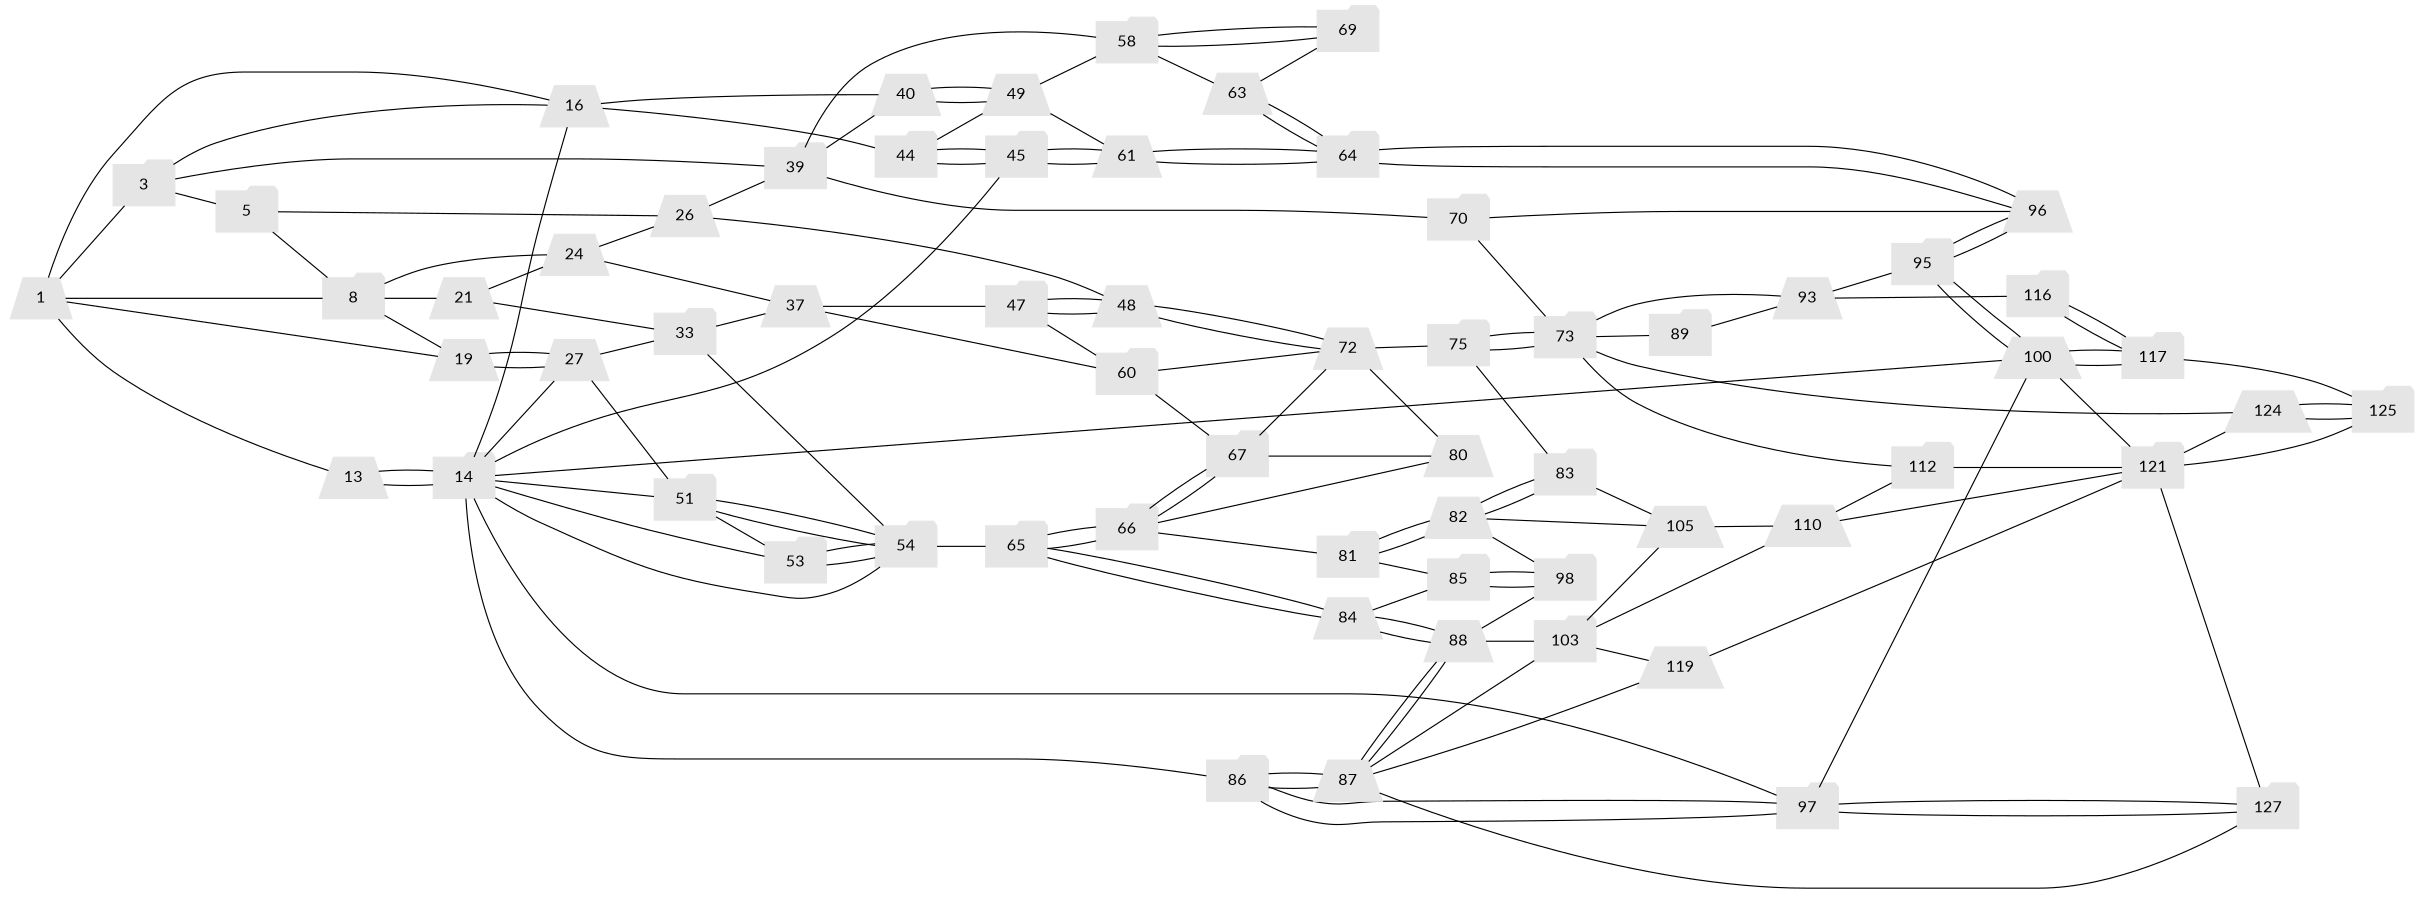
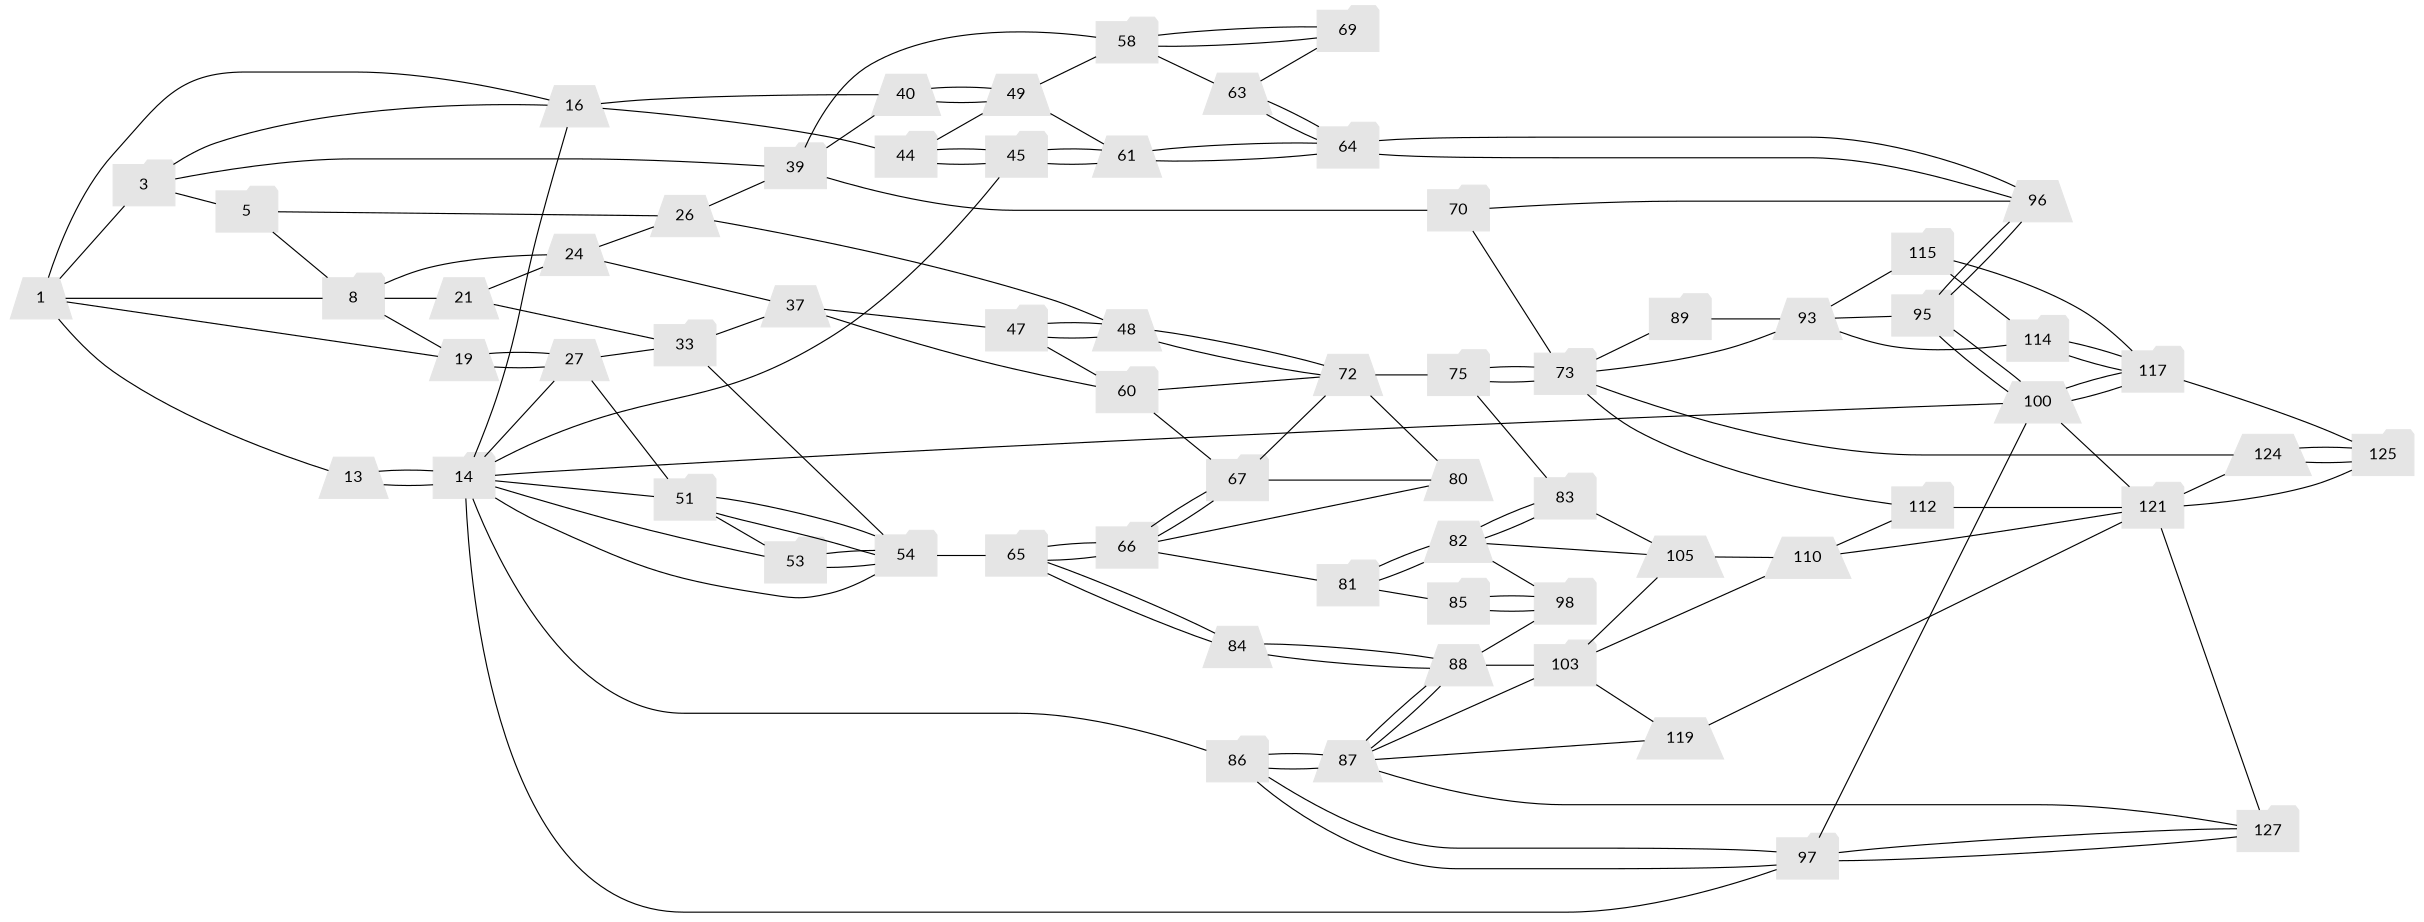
none -> (1923, 254)
(2038, 296) -> (2038, 341)
(1400, 600) -> none
